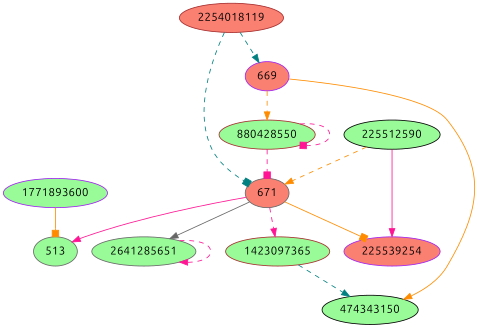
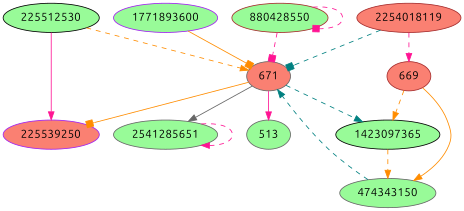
(247, 44) -> (409, 43)
(267, 76) -> (409, 76)
(267, 101) -> (400, 101)
(392, 135) -> (51, 18)
none -> (321, 142)
(55, 218) -> (217, 47)
(272, 218) -> (320, 102)
(144, 251) -> (166, 135)
(278, 251) -> (388, 135)
(392, 251) -> (51, 135)
(321, 279) -> (388, 160)
(370, 310) -> (388, 193)
